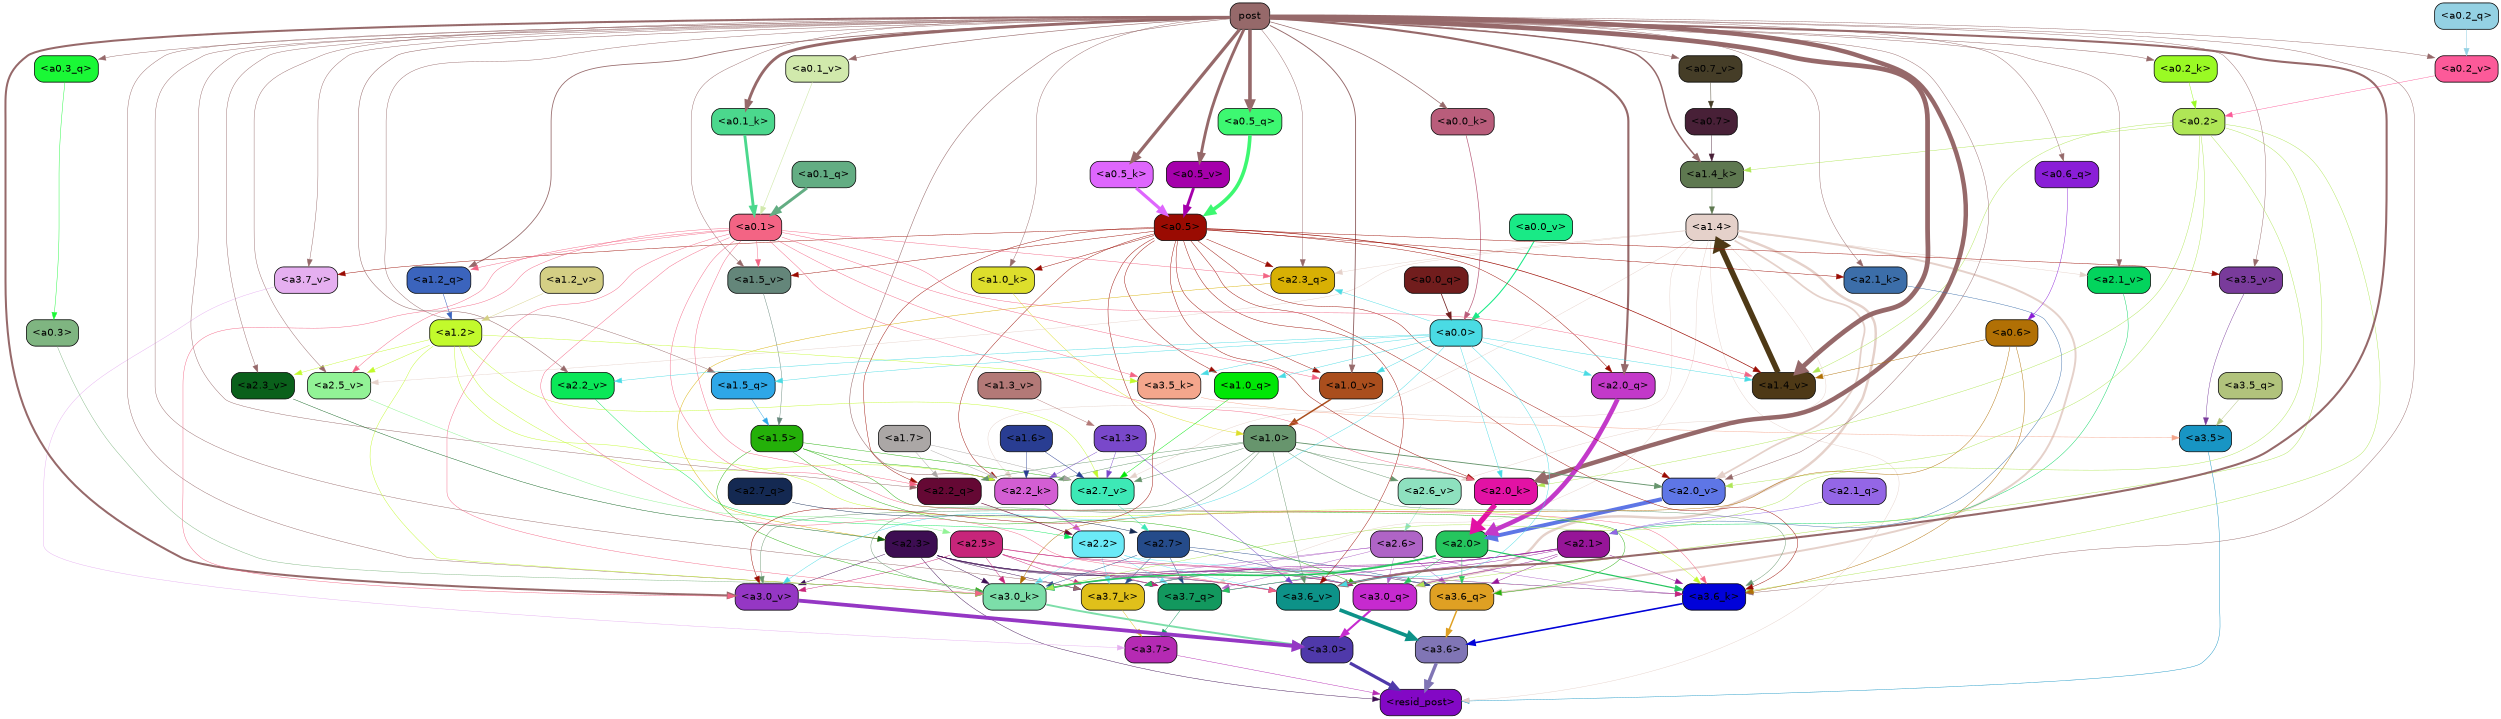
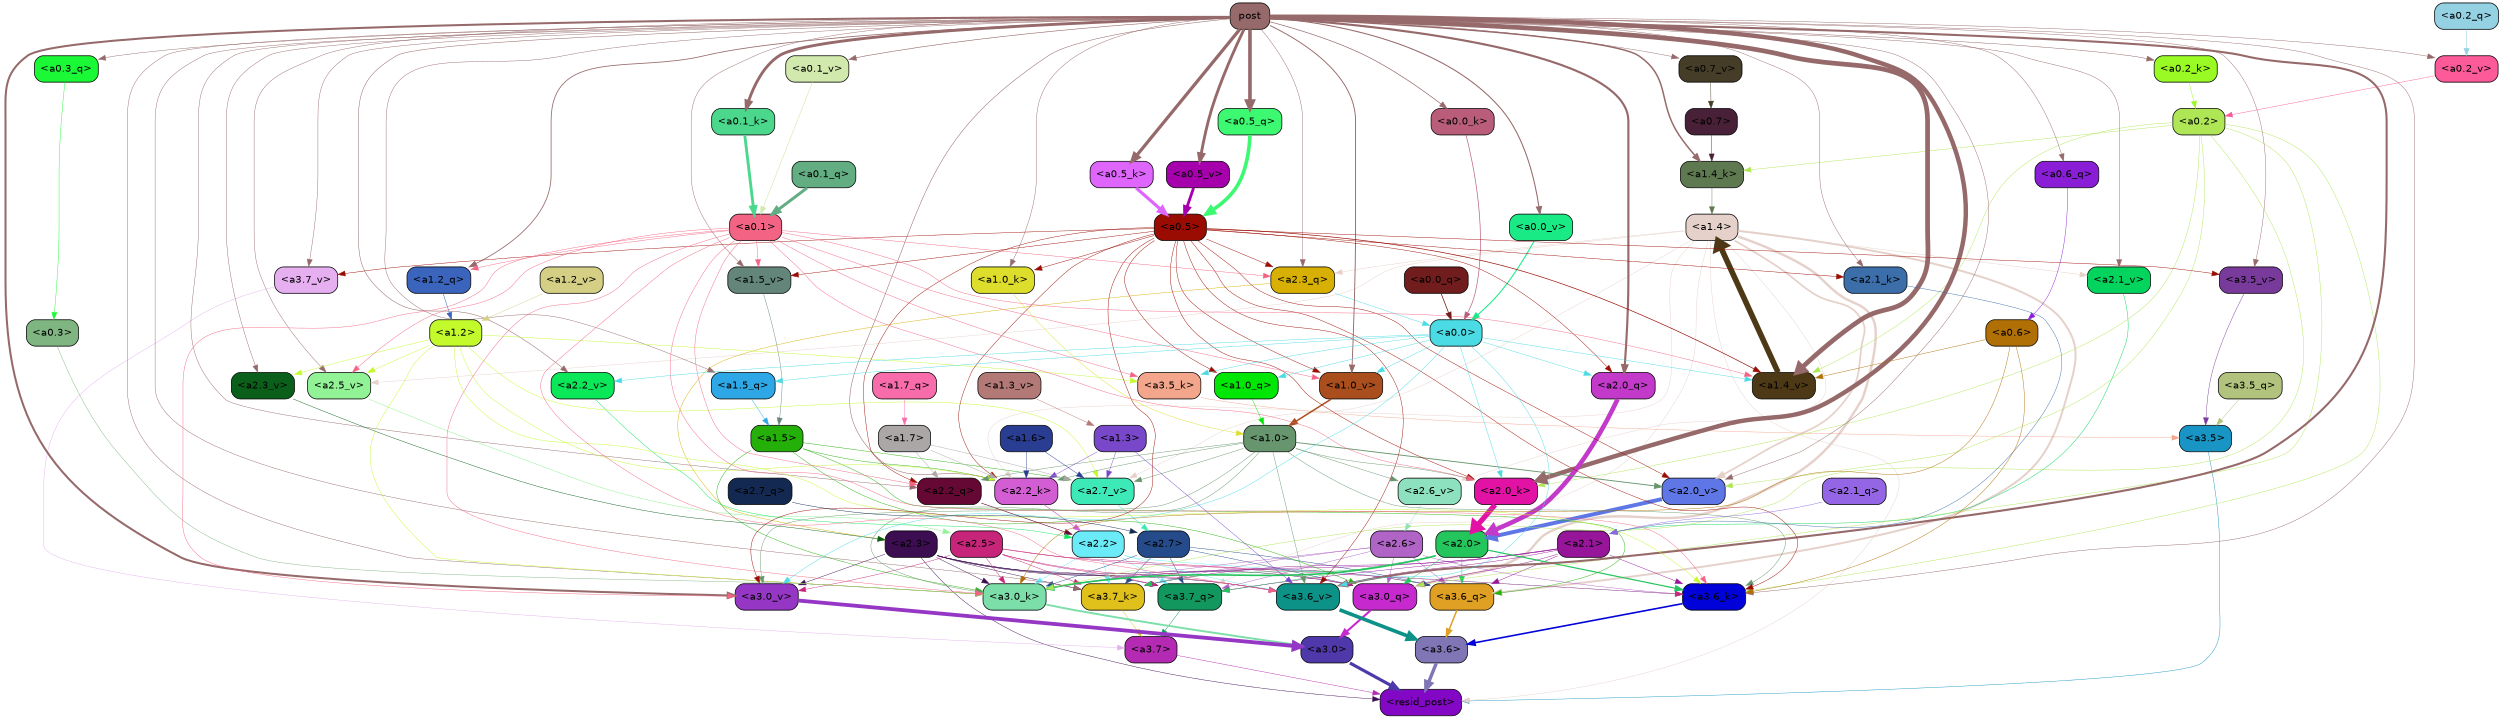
none -> (1443, 64)
(1386, 306) -> (1379, 308)
none -> (905, 386)
(1178, 436) -> (1257, 409)
